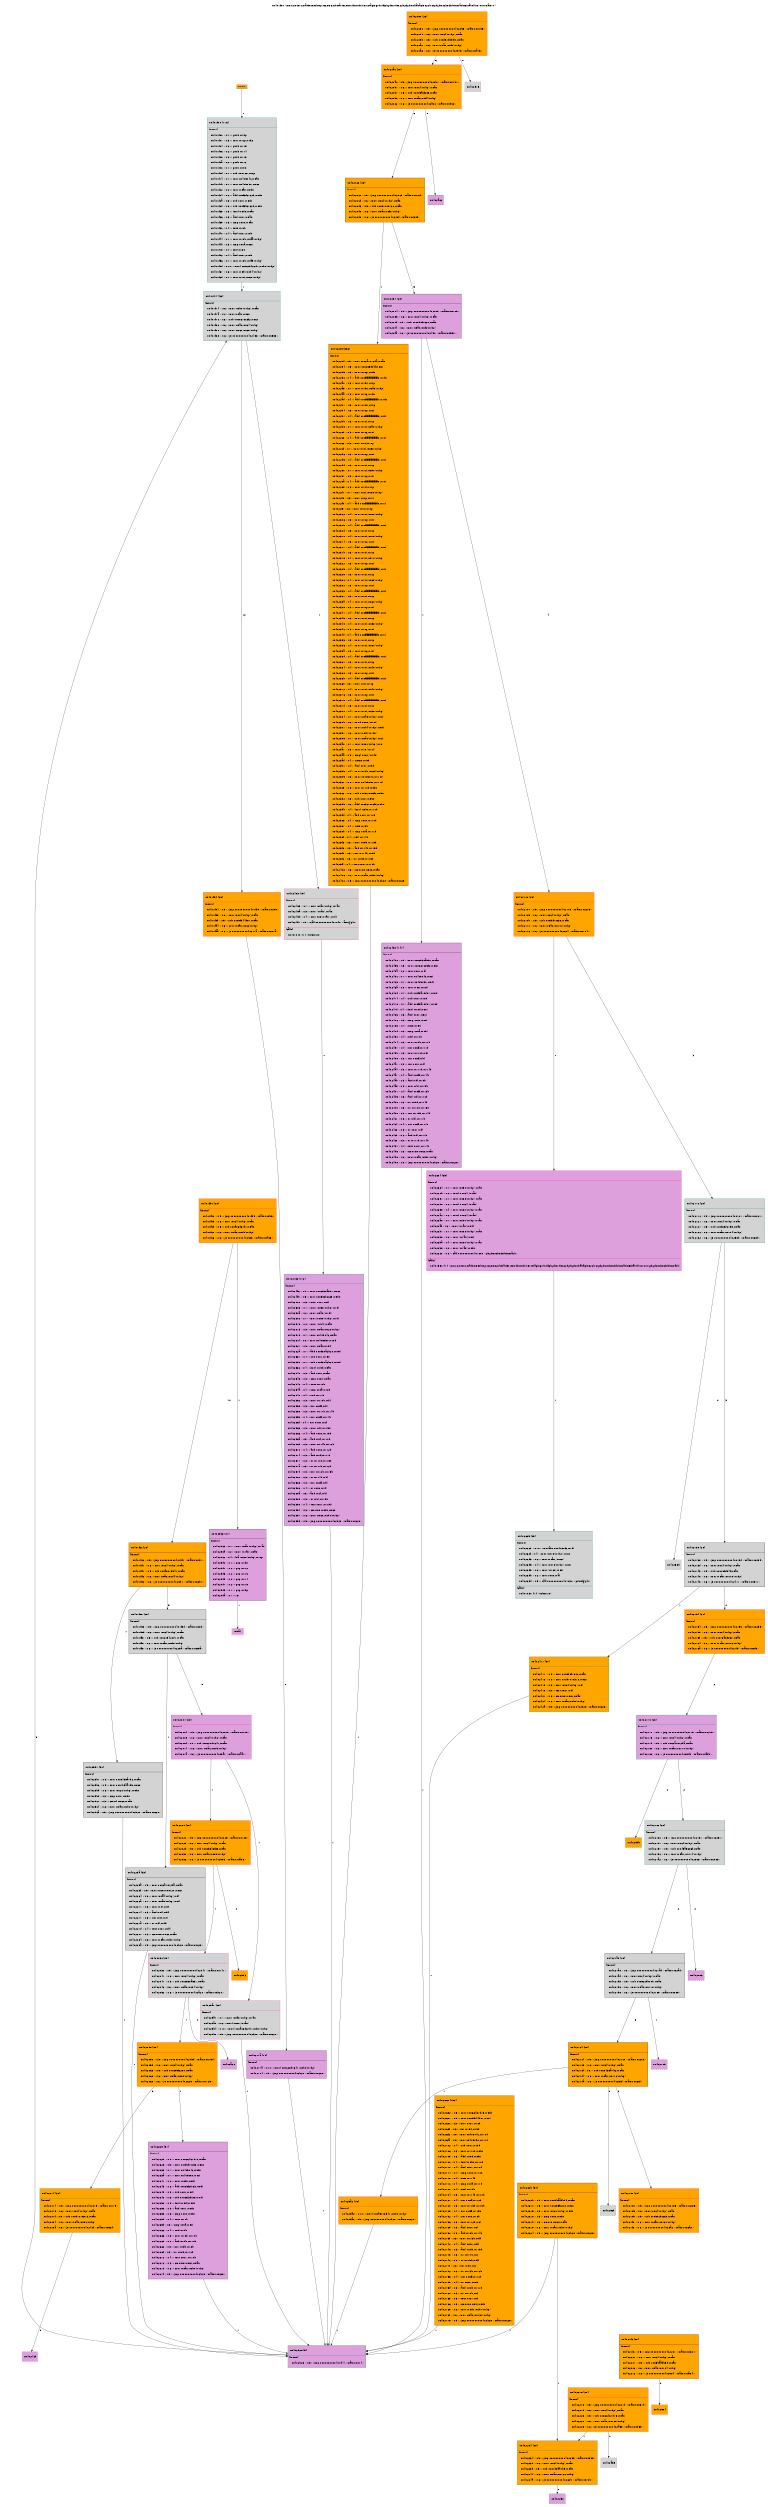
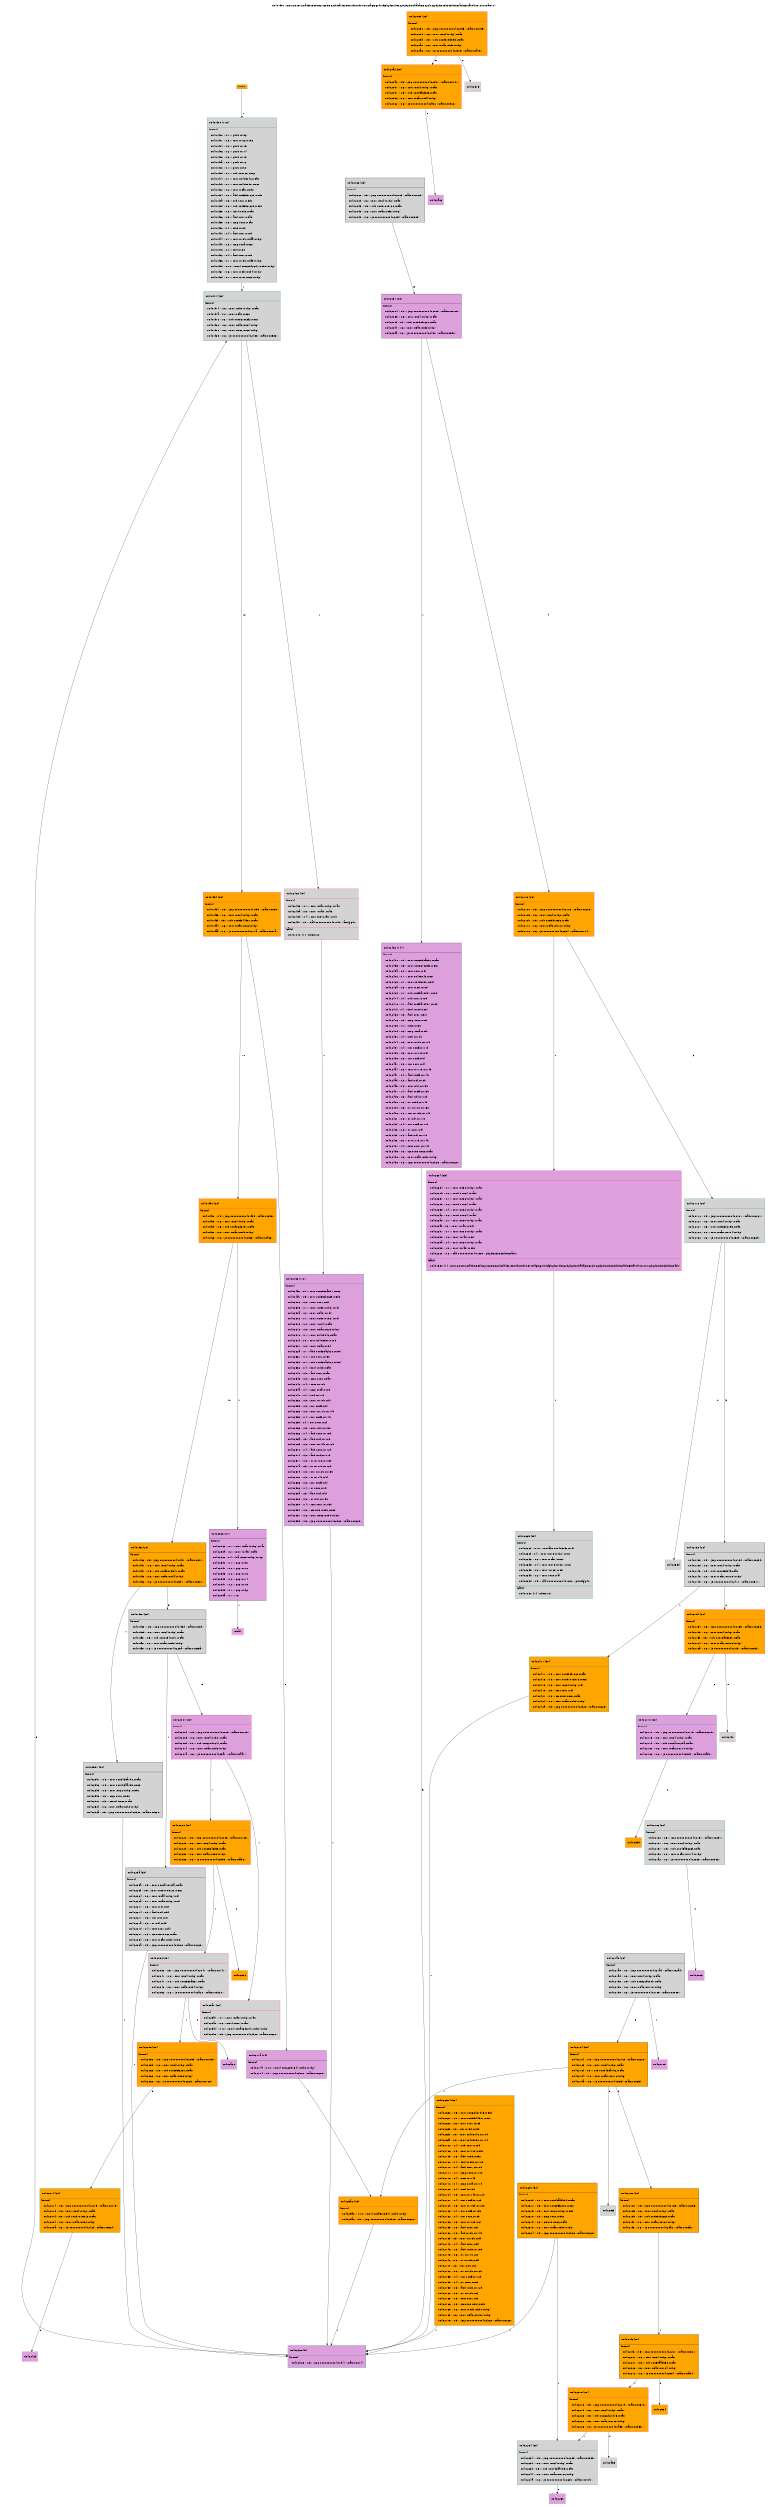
(403, 143) -> none
(385, 200) -> (385, 200)
(436, 200) -> (436, 200)
(368, 615) -> none
none -> (240, 1067)
none -> (728, 1737)
(681, 1789) -> none
(423, 1790) -> (423, 1790)
(665, 1908) -> none
(252, 2199) -> none
(188, 2210) -> none
(659, 2210) -> (659, 2210)
(306, 2211) -> (336, 2135)
none -> (659, 2283)
none -> (634, 2382)
(557, 2463) -> (557, 2463)
